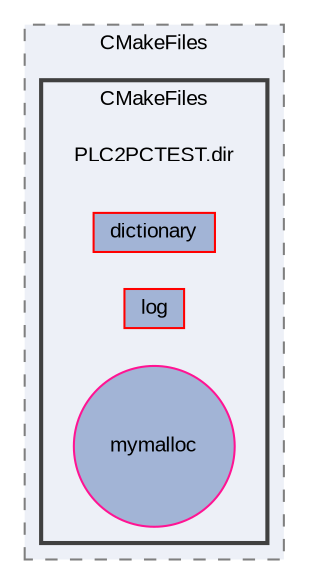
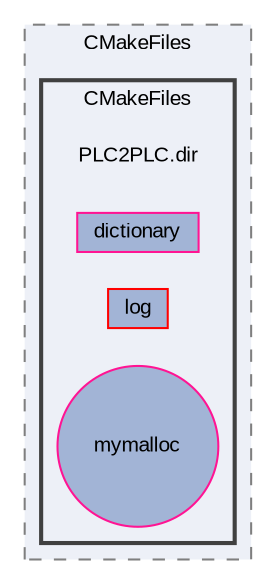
(154, 156) -> (138, 156)
(154, 232) -> (138, 232)
